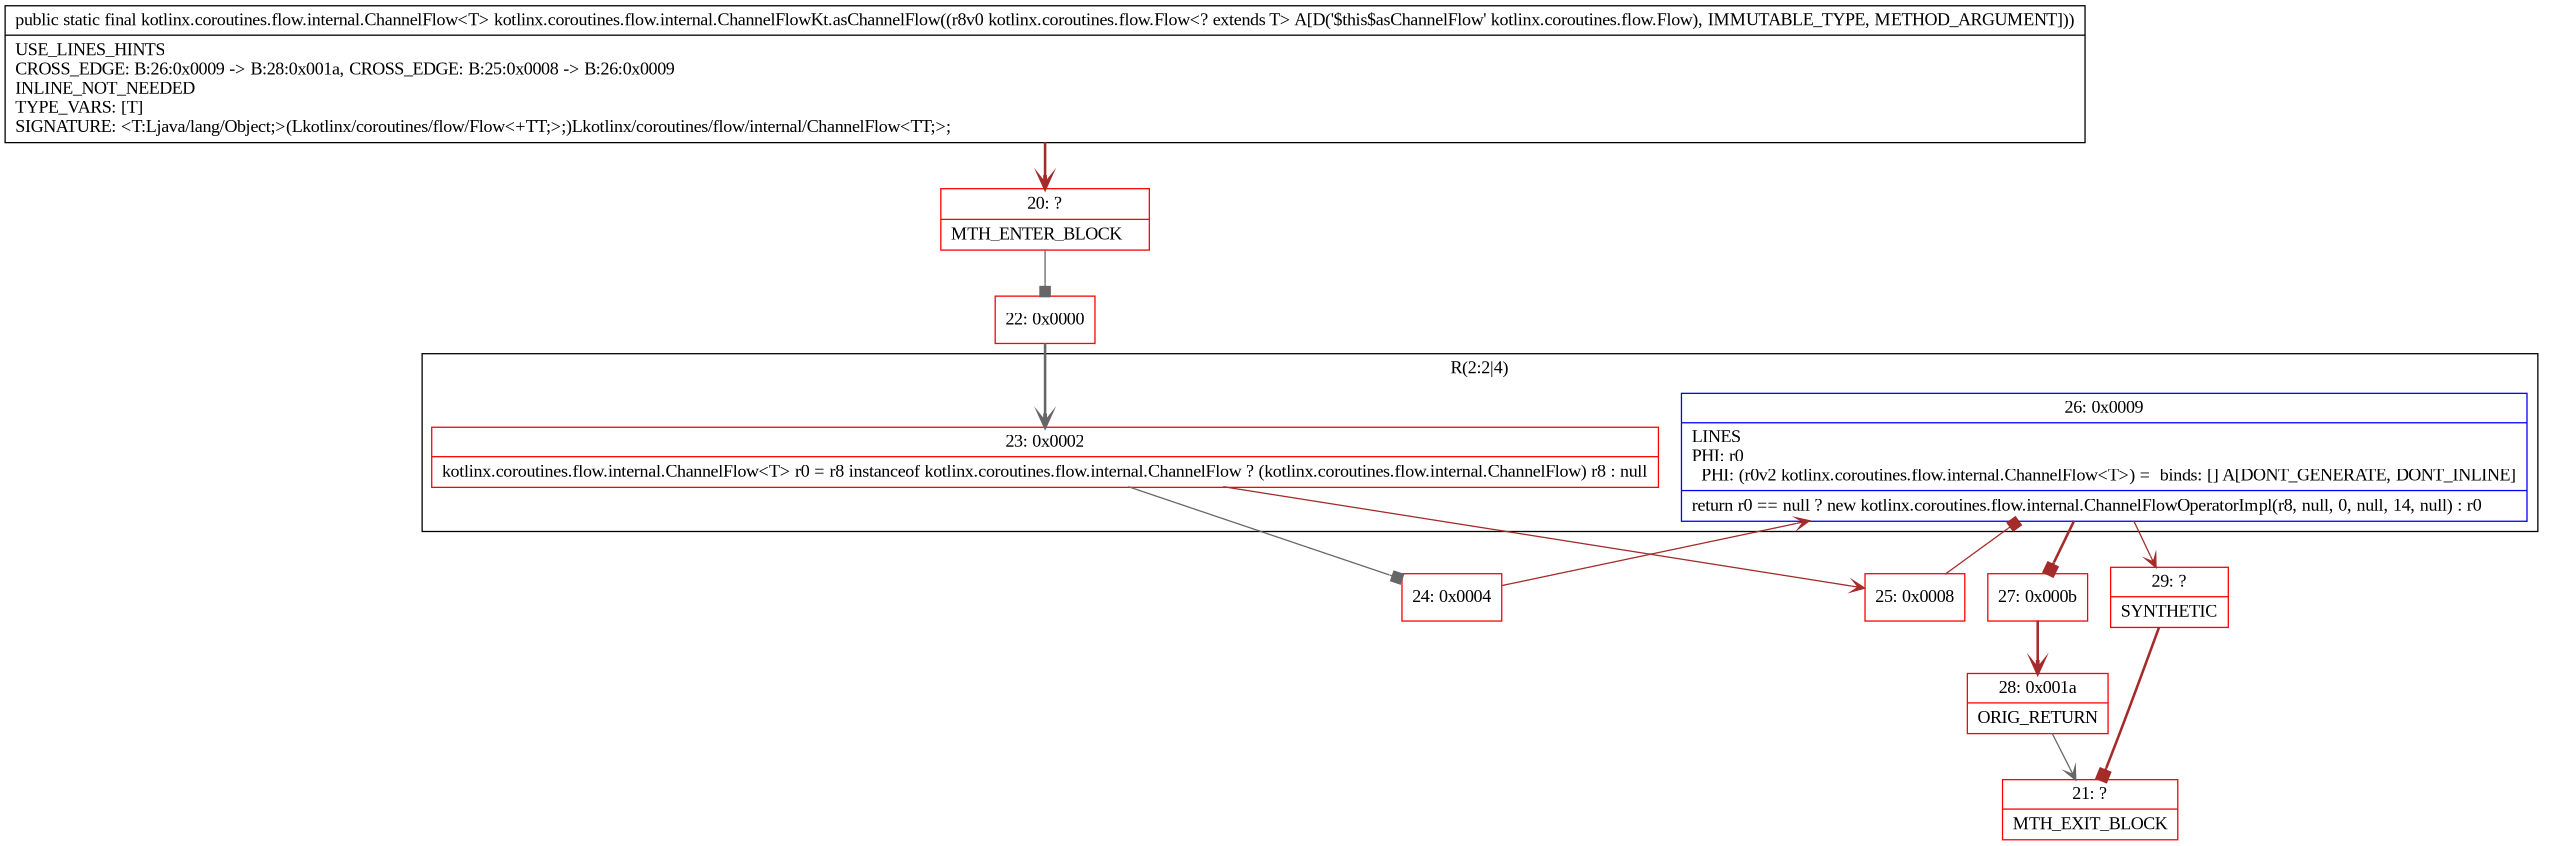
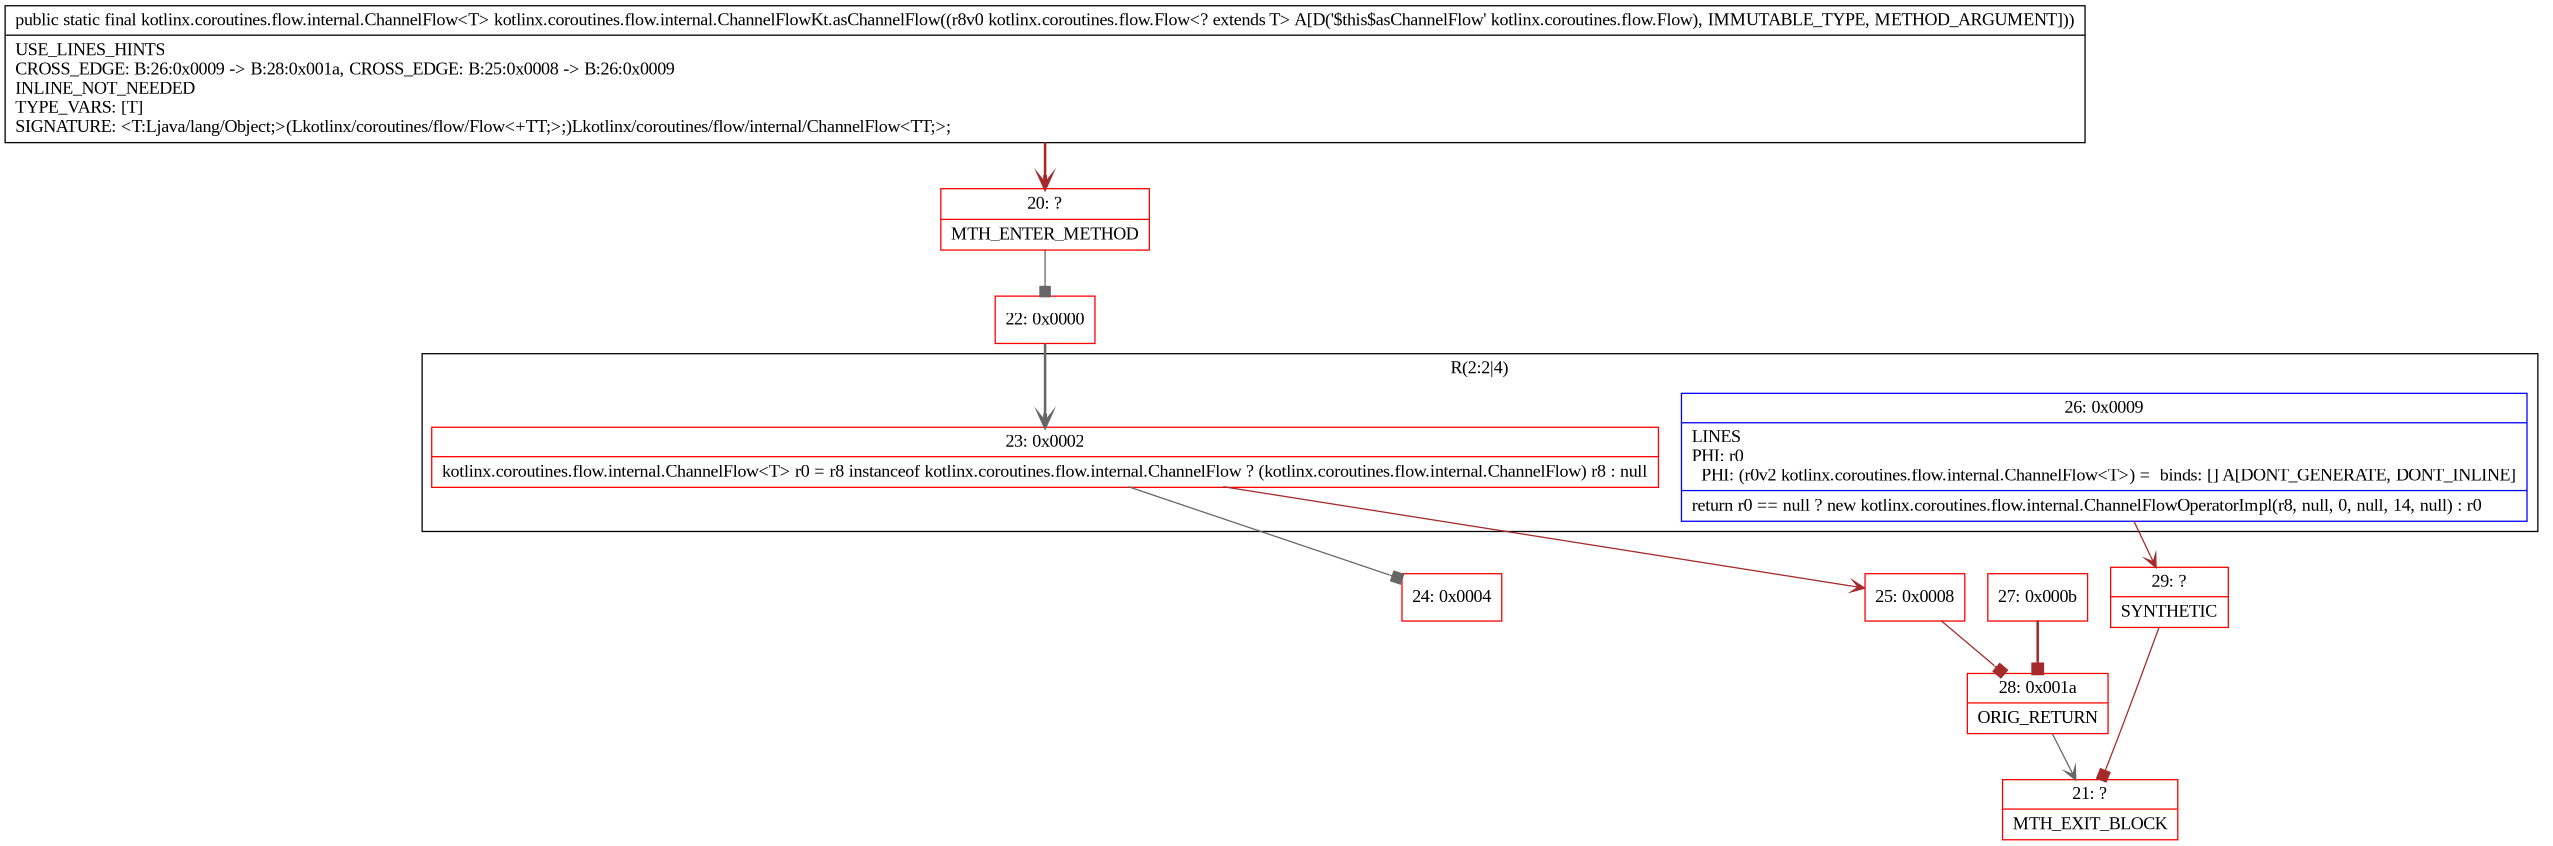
(1037, 234) -> (1045, 234)
(2064, 542) -> none
(1977, 551) -> (1968, 643)
(1627, 559) -> none
(2038, 641) -> (2038, 641)
(2133, 698) -> (2133, 698)
